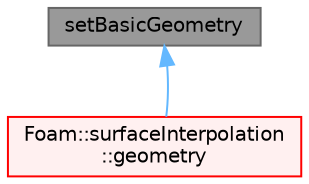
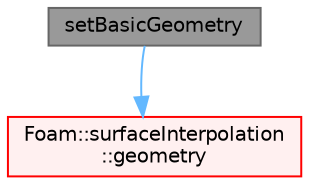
(168, 91) -> (142, 71)
